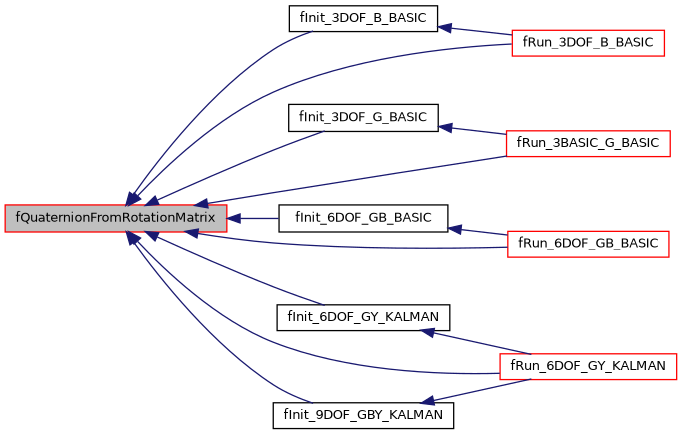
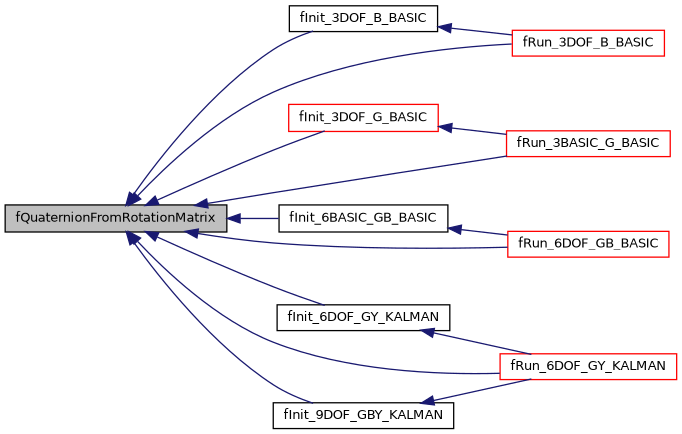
(363, 118) -> (363, 118)
(116, 218) -> (116, 218)
(363, 218) -> (363, 218)
